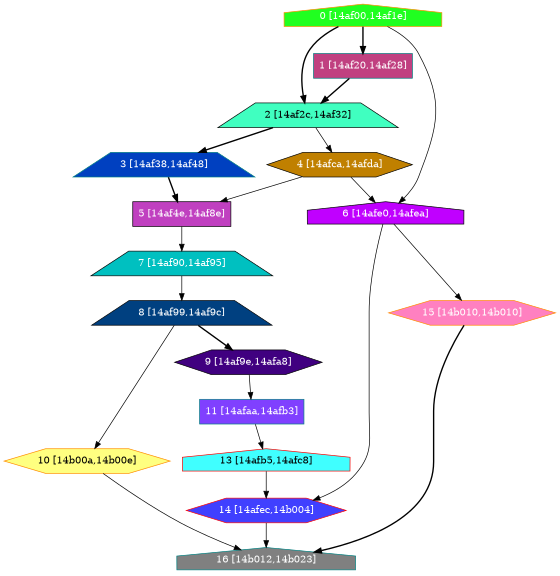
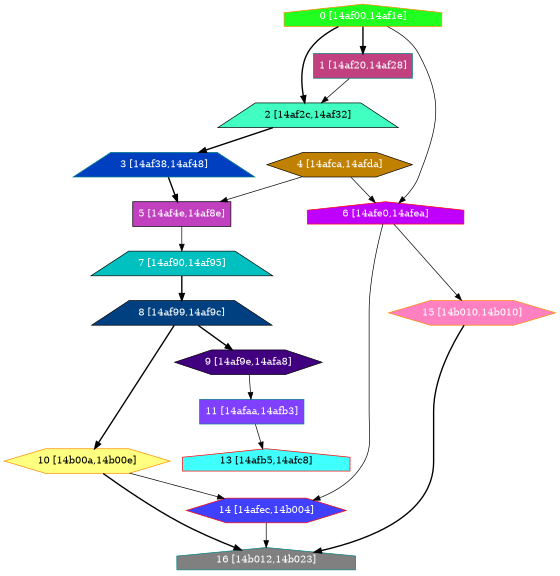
(338, 88) -> (338, 88)
(322, 137) -> none
(386, 214) -> (386, 214)
(182, 285) -> (182, 285)
(136, 384) -> (136, 384)
(266, 481) -> (174, 485)
(166, 515) -> (166, 515)
